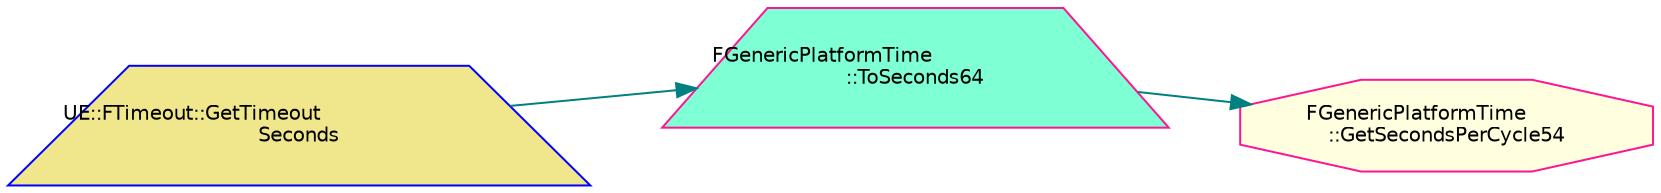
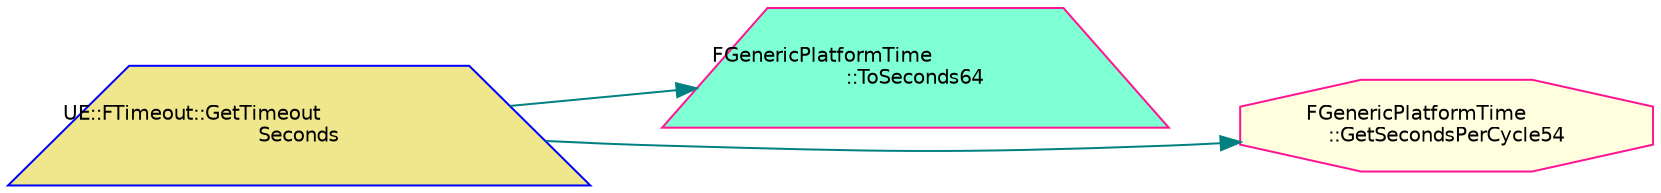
(1184, 97) -> (883, 151)
